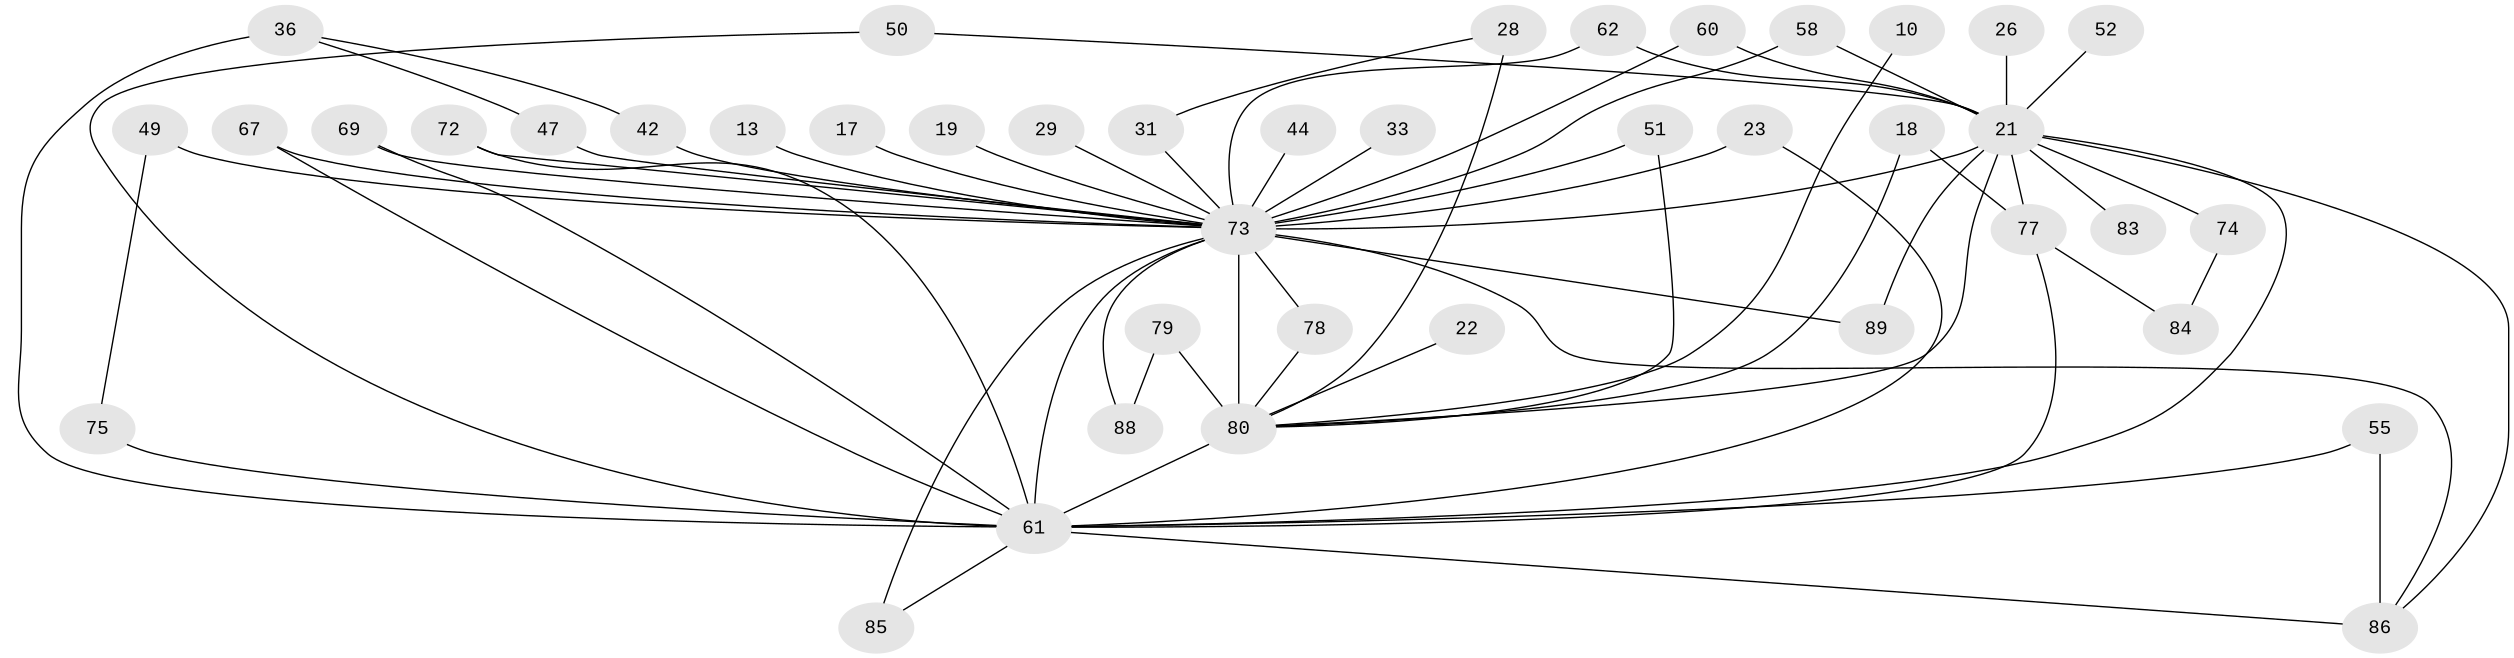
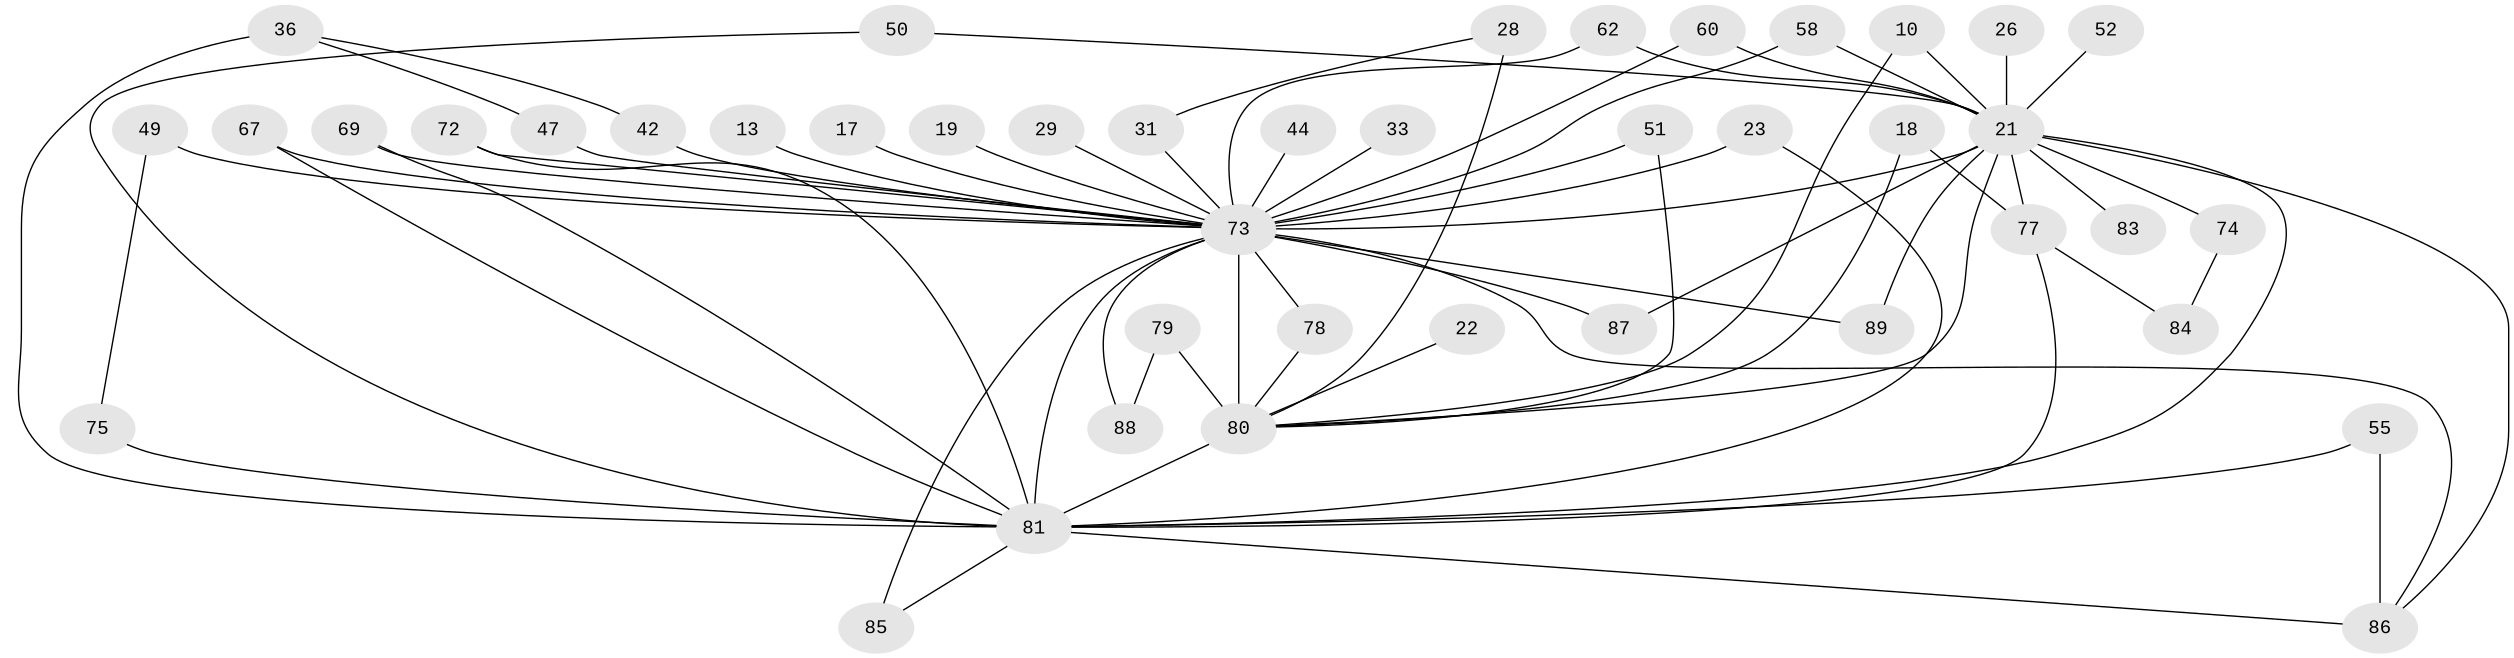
none -> (1957, 80)
none -> (1619, 329)
(1034, 528) -> (1034, 528)
